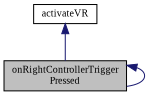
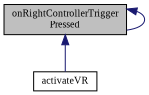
(65, 47) -> (65, 58)
